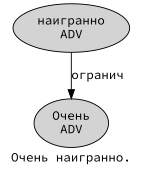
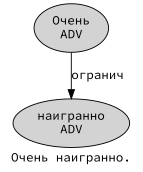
(71, 71) -> (71, 71)
